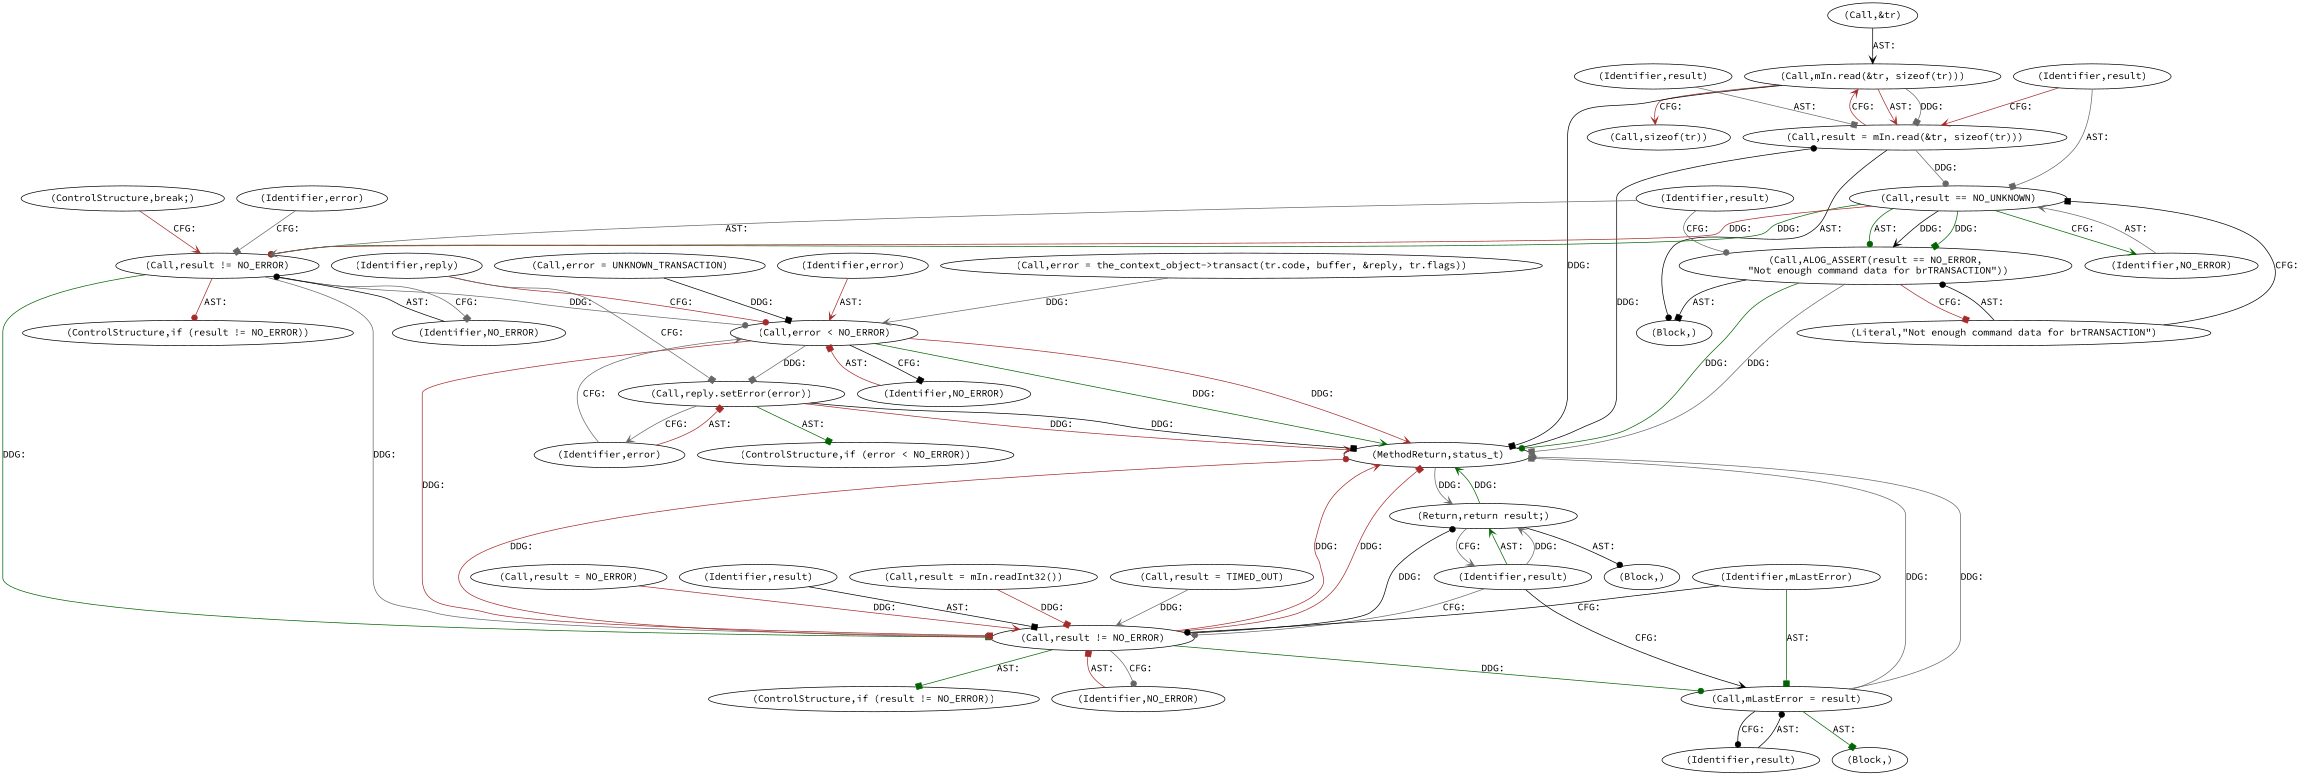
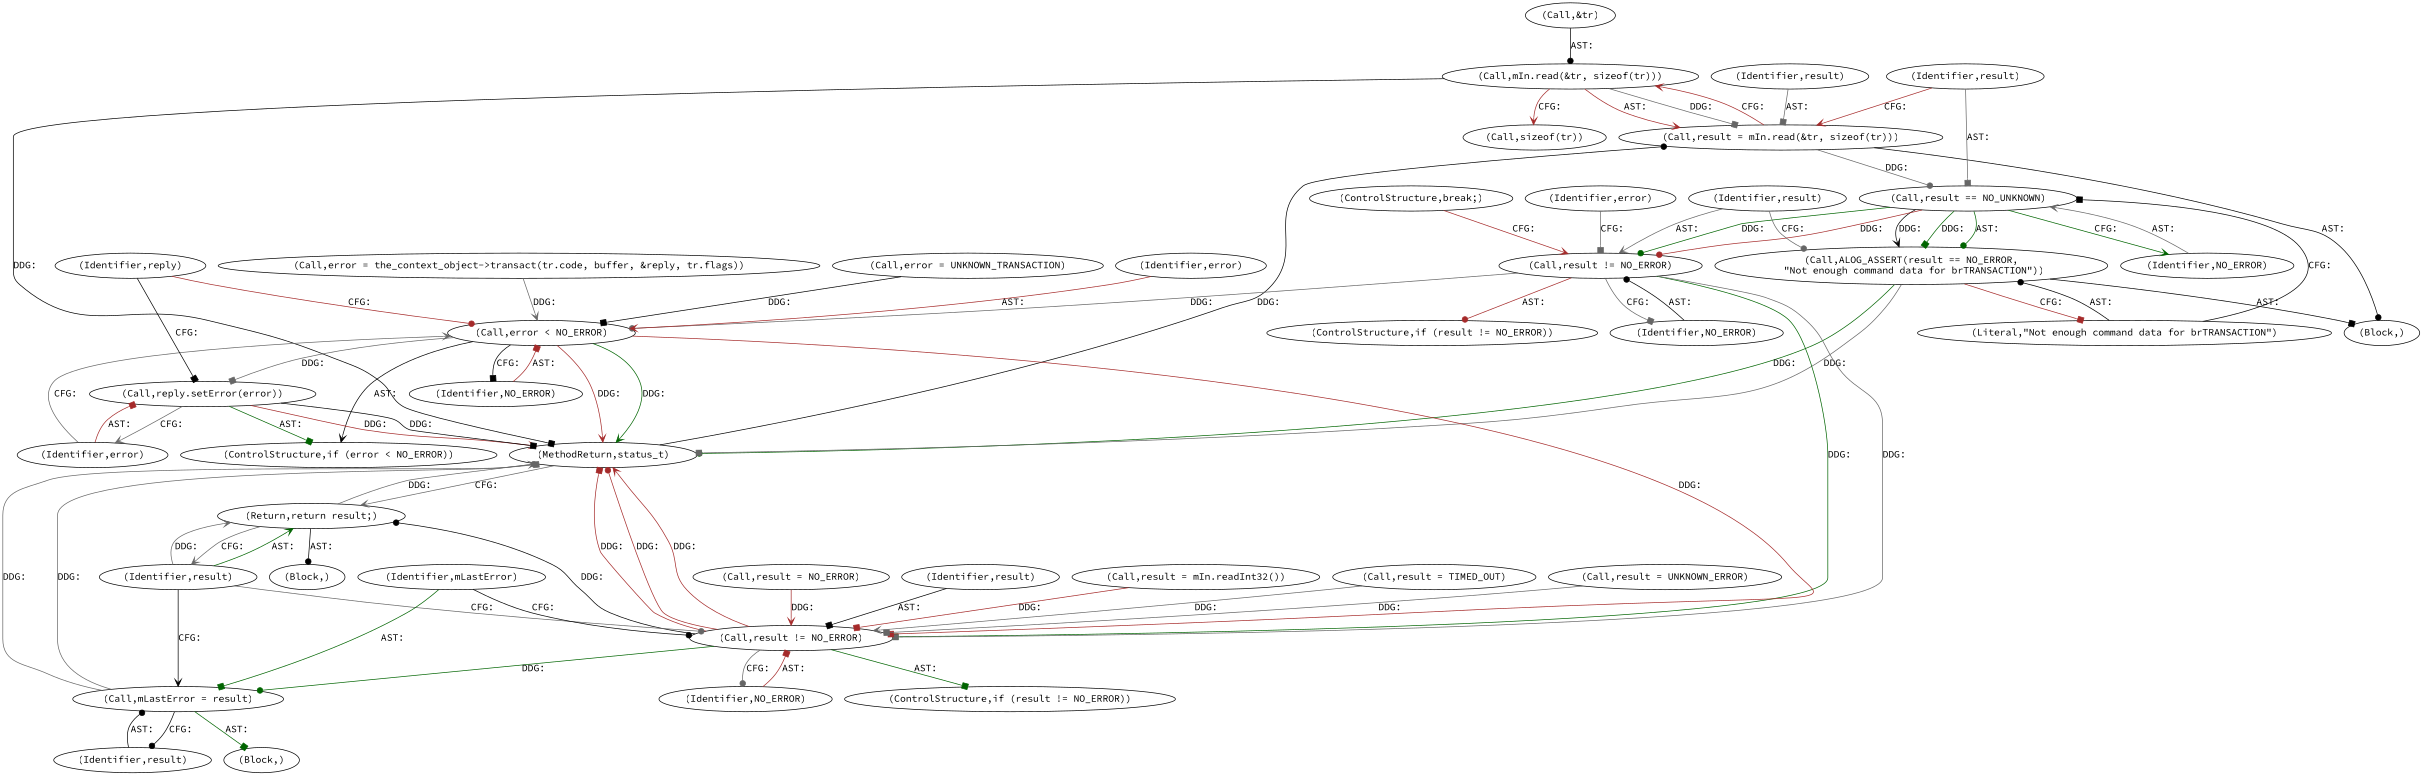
(1873, 42) -> (1570, 43)
(595, 303) -> (165, 327)
none -> (392, 370)
(1453, 486) -> (490, 486)
(1472, 486) -> (432, 477)
none -> (1665, 577)
